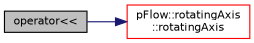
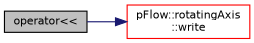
(188, 22) -> (188, 22)
